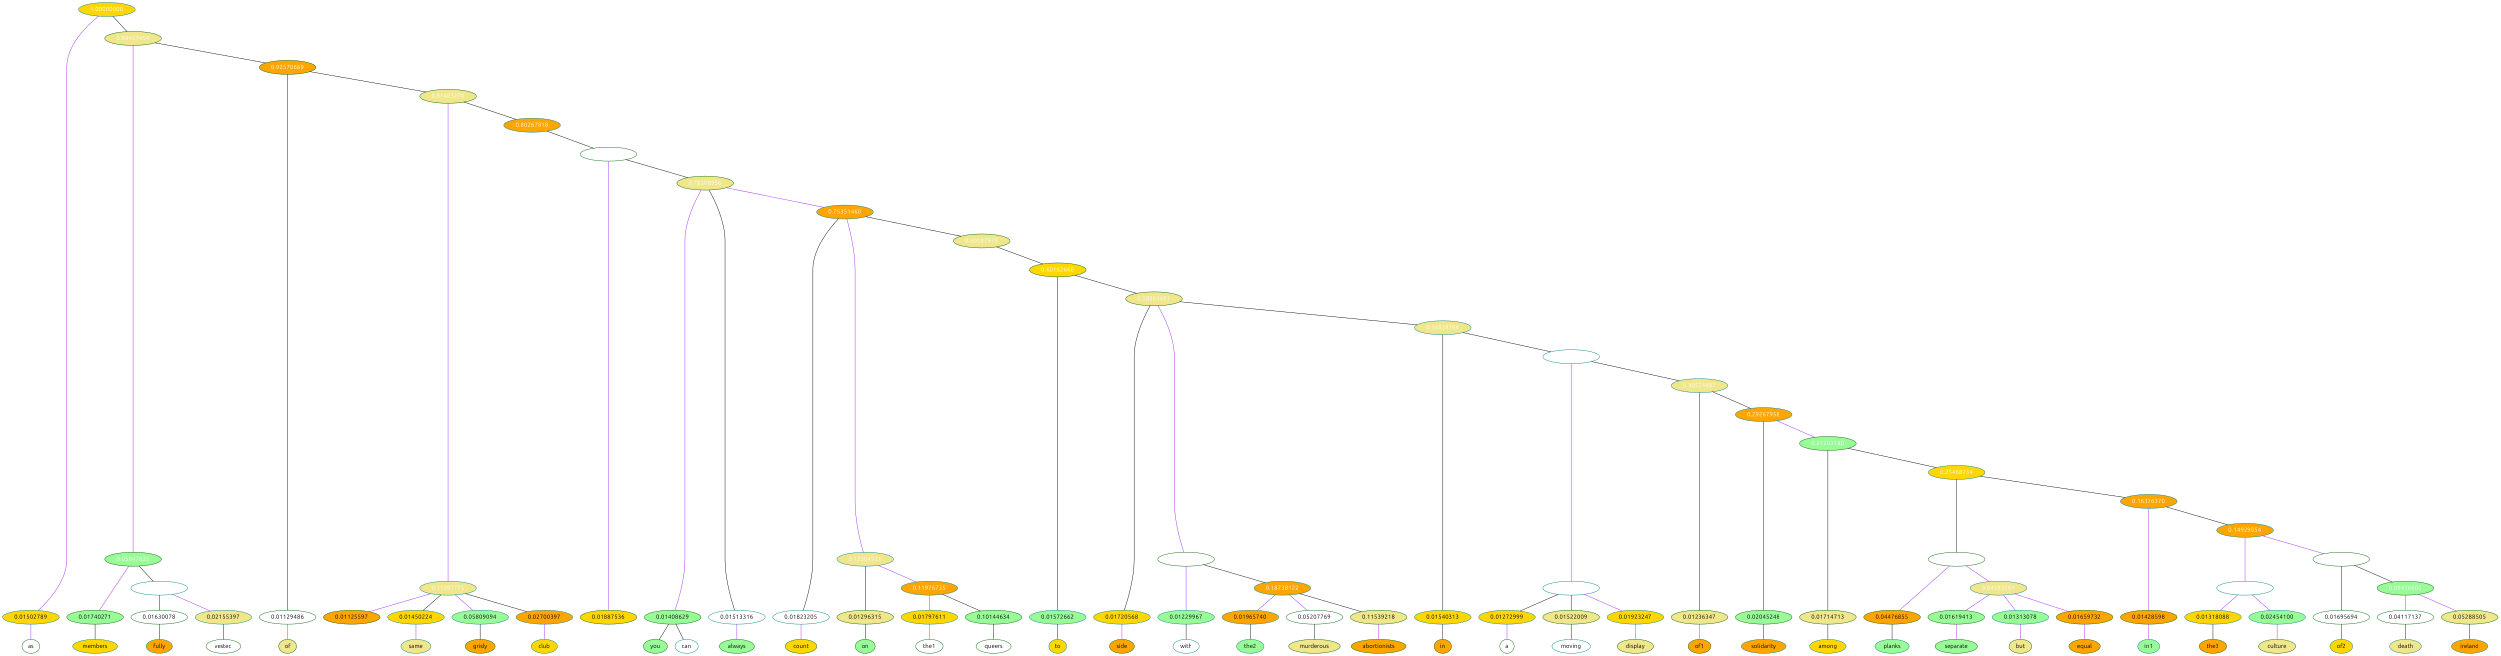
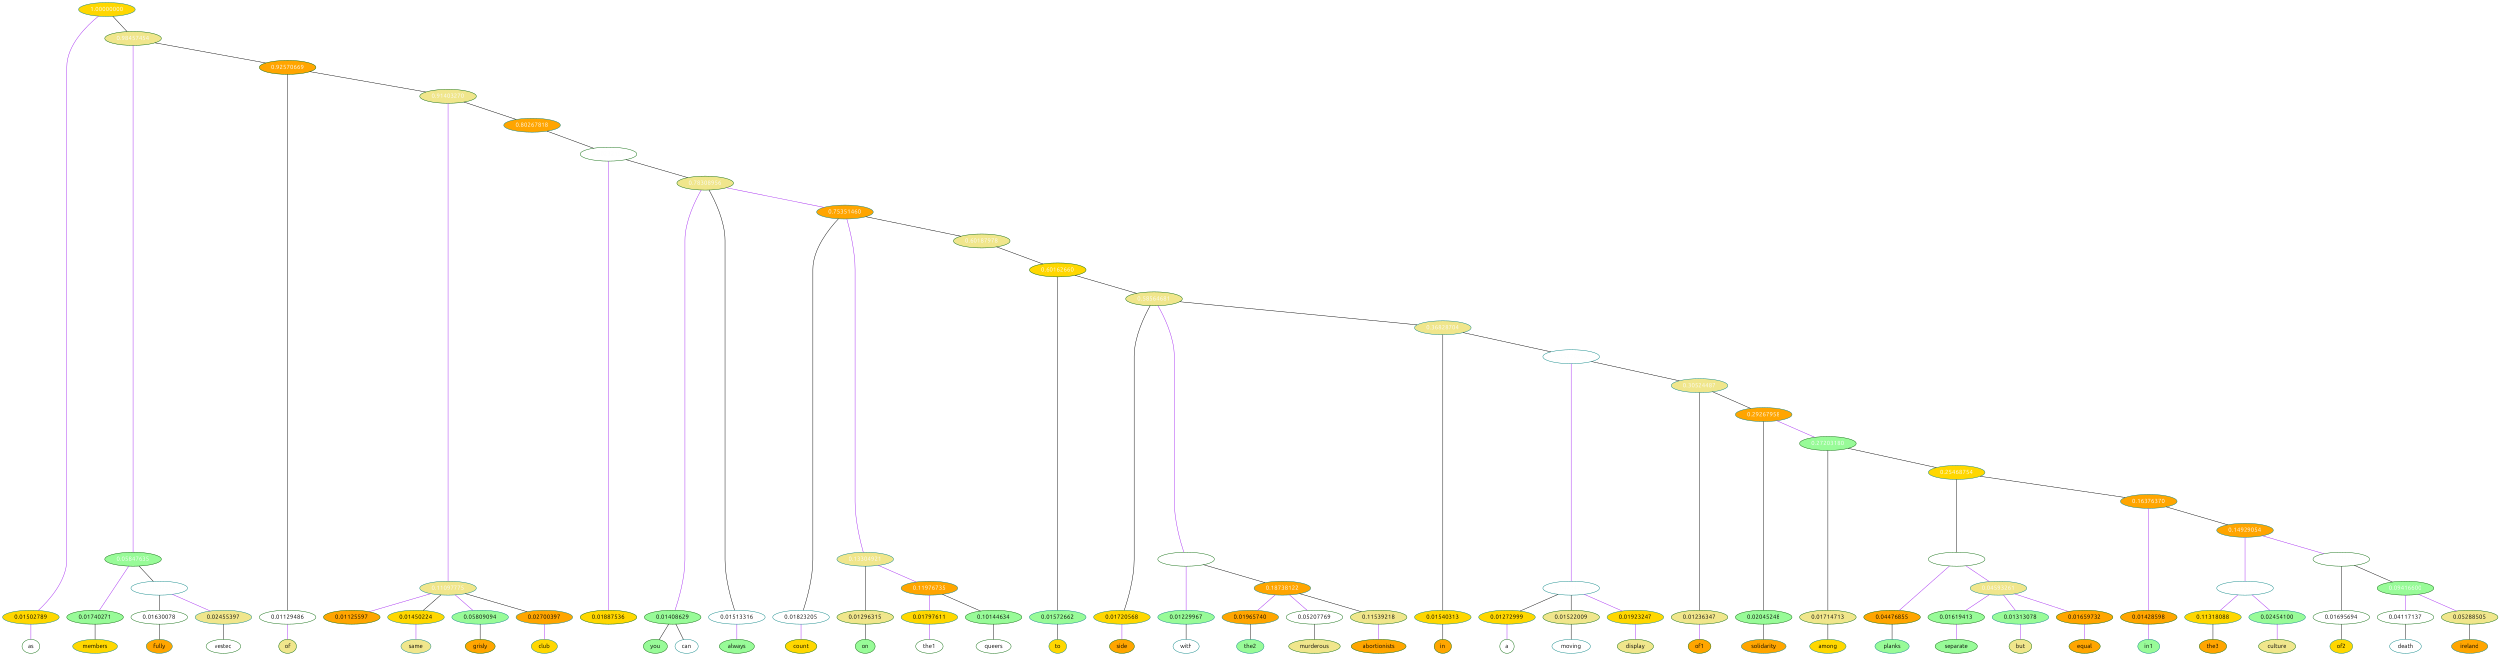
(223, 617) -> (223, 617)
(2213, 617) -> (2213, 617)
(2405, 646) -> (2405, 646)
